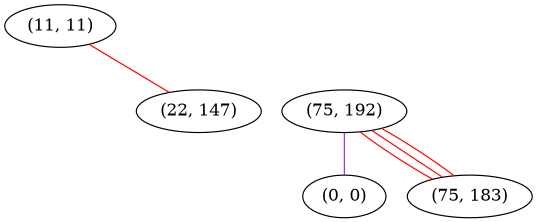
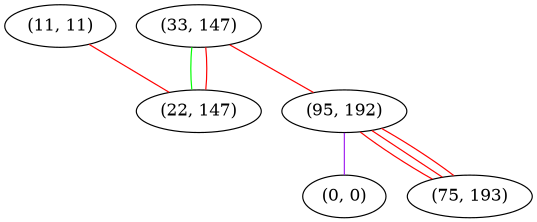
none -> (199, 26)
(344, 111) -> (344, 111)
(470, 196) -> (470, 196)
